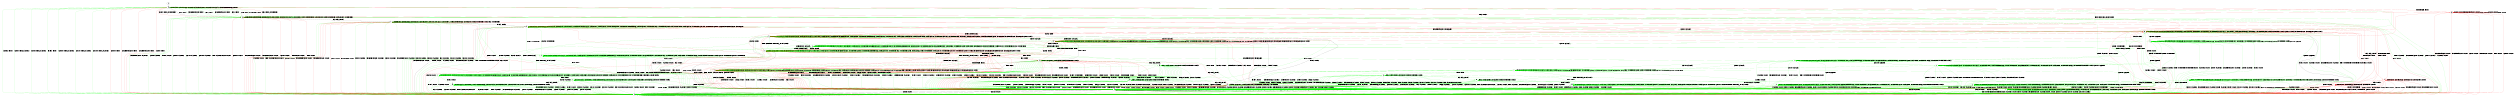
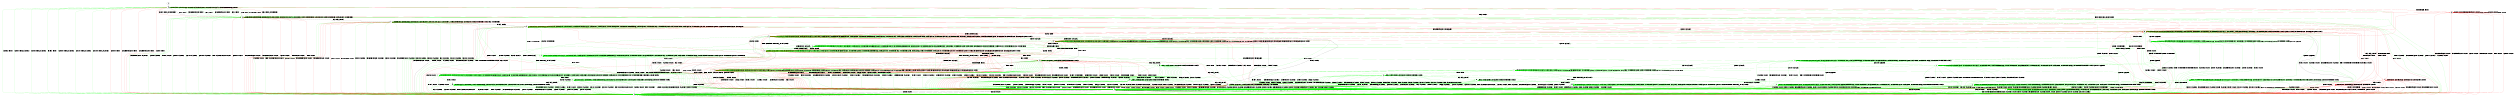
(663, 87) -> (663, 87)
